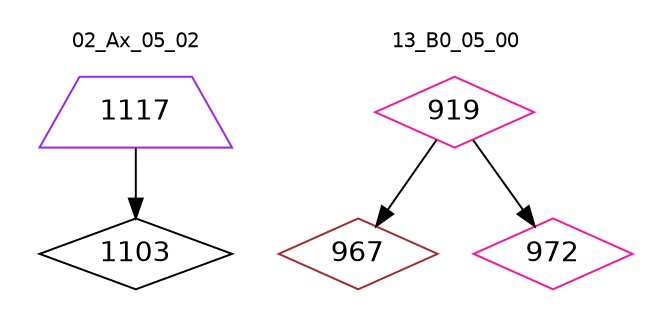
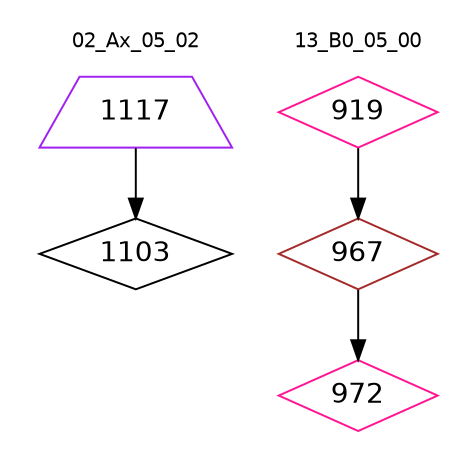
(498, 175) -> (358, 315)
